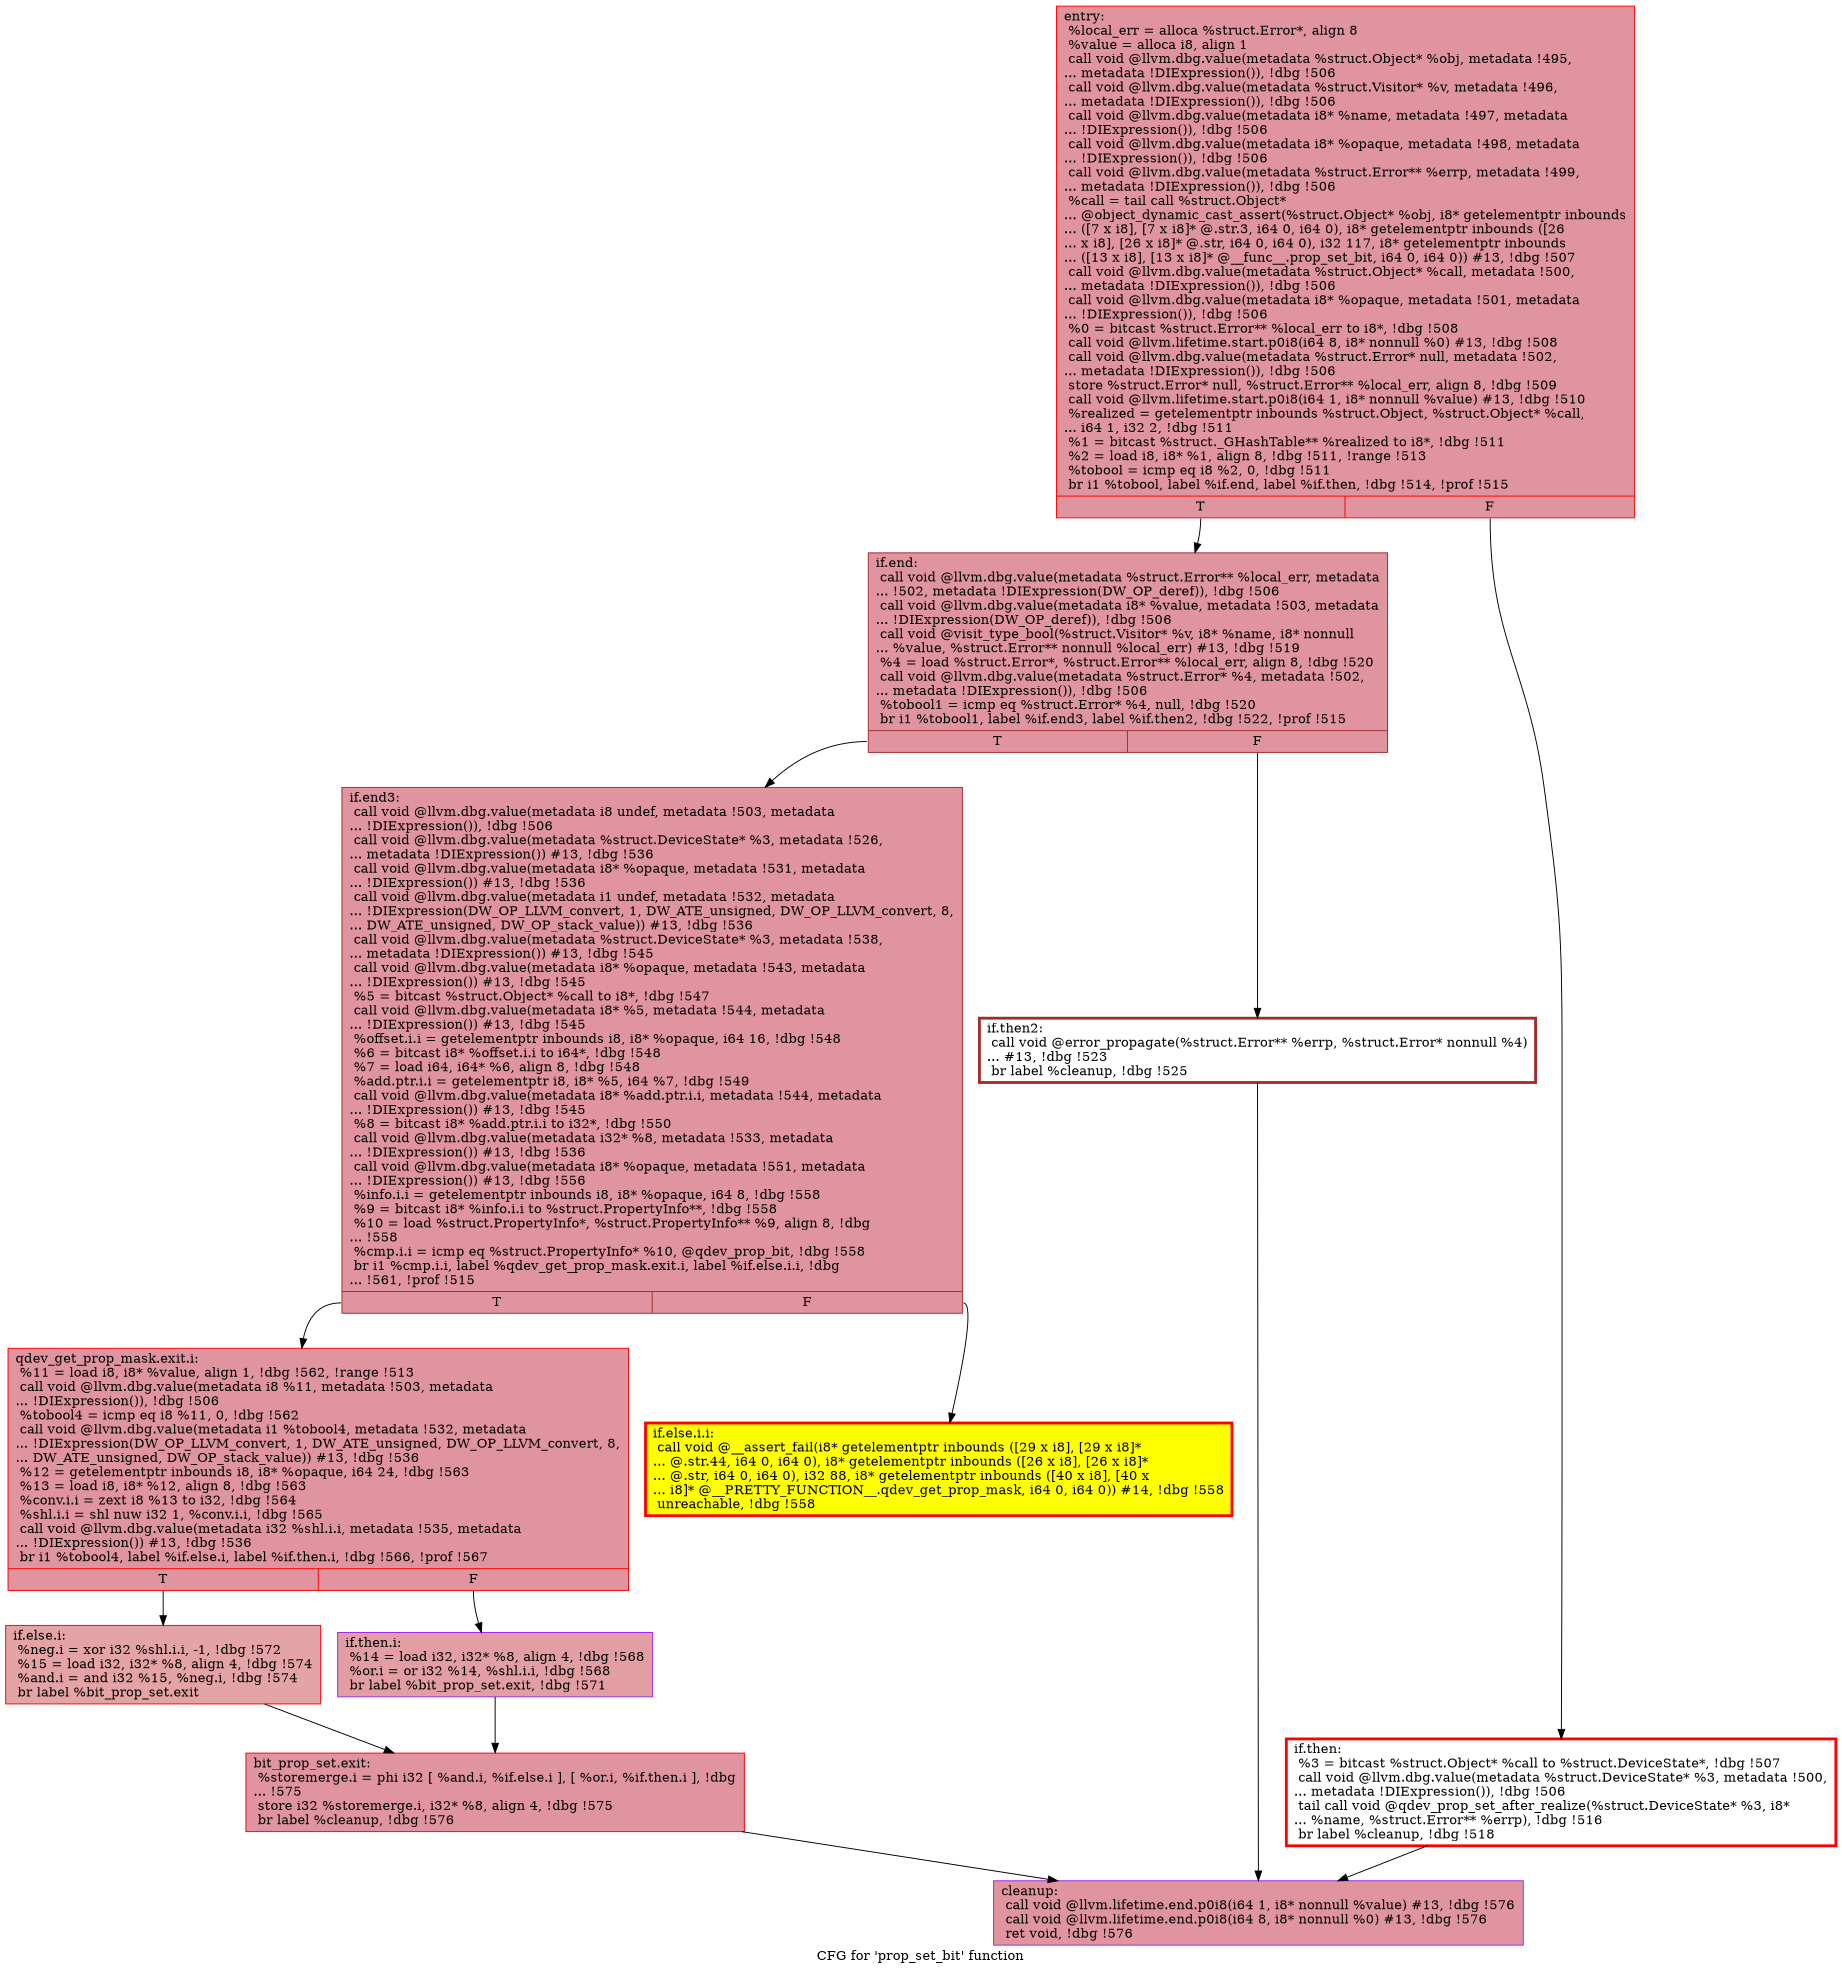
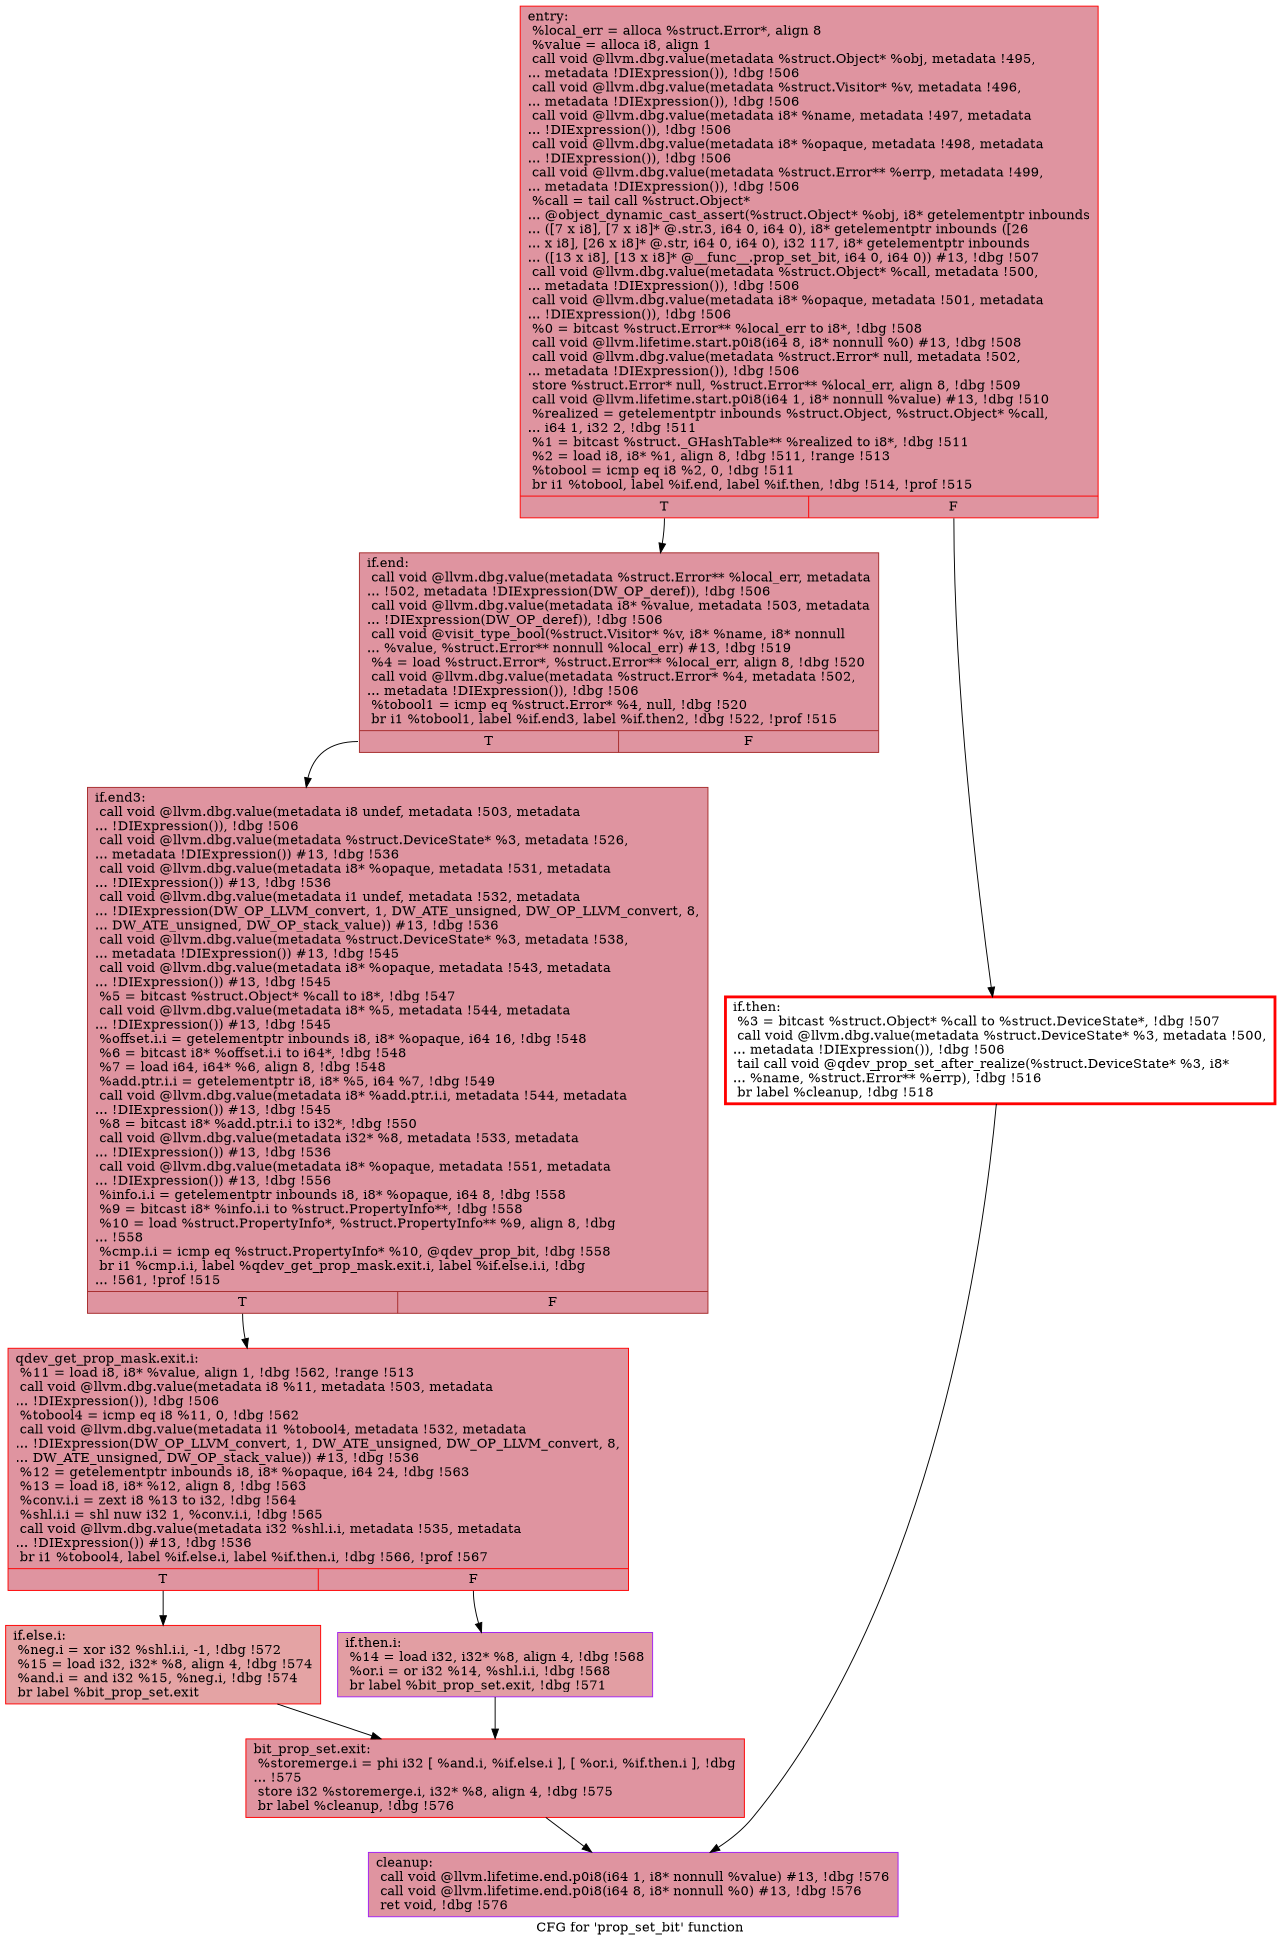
(1257, 1050) -> none
(939, 1469) -> none
